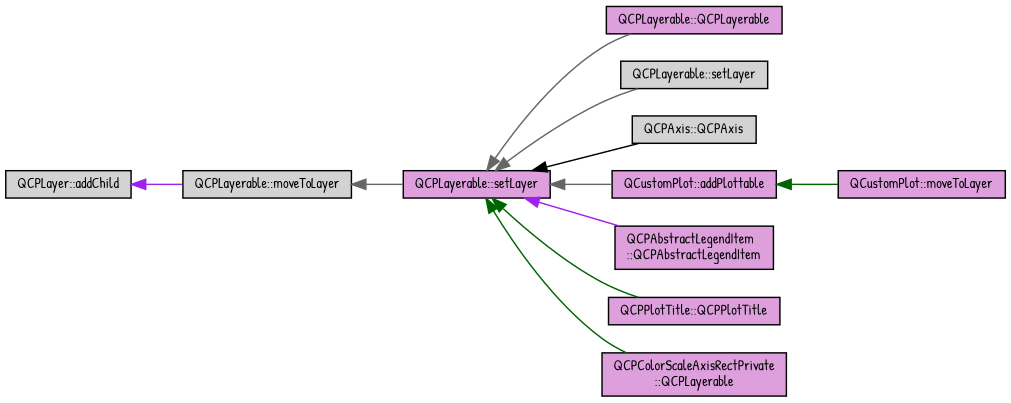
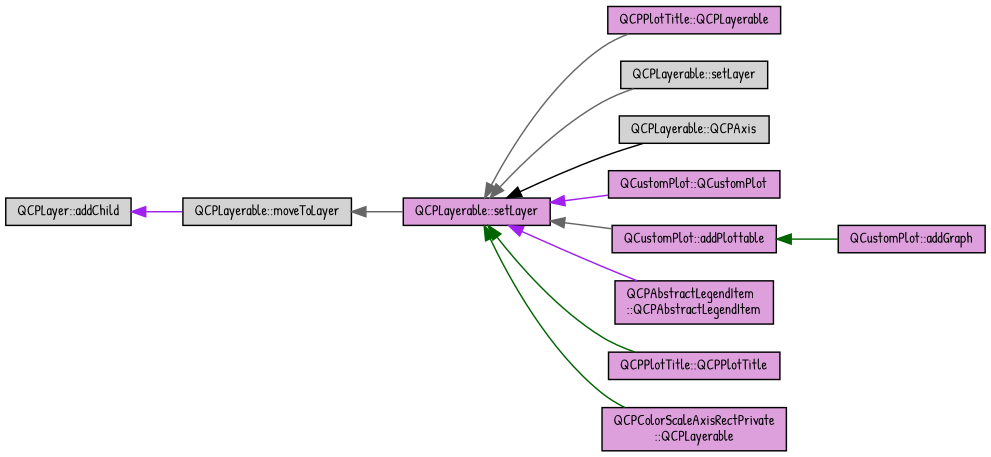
(694, 20) -> (694, 20)
(694, 130) -> (694, 130)
none -> (694, 184)
(922, 184) -> (912, 239)
